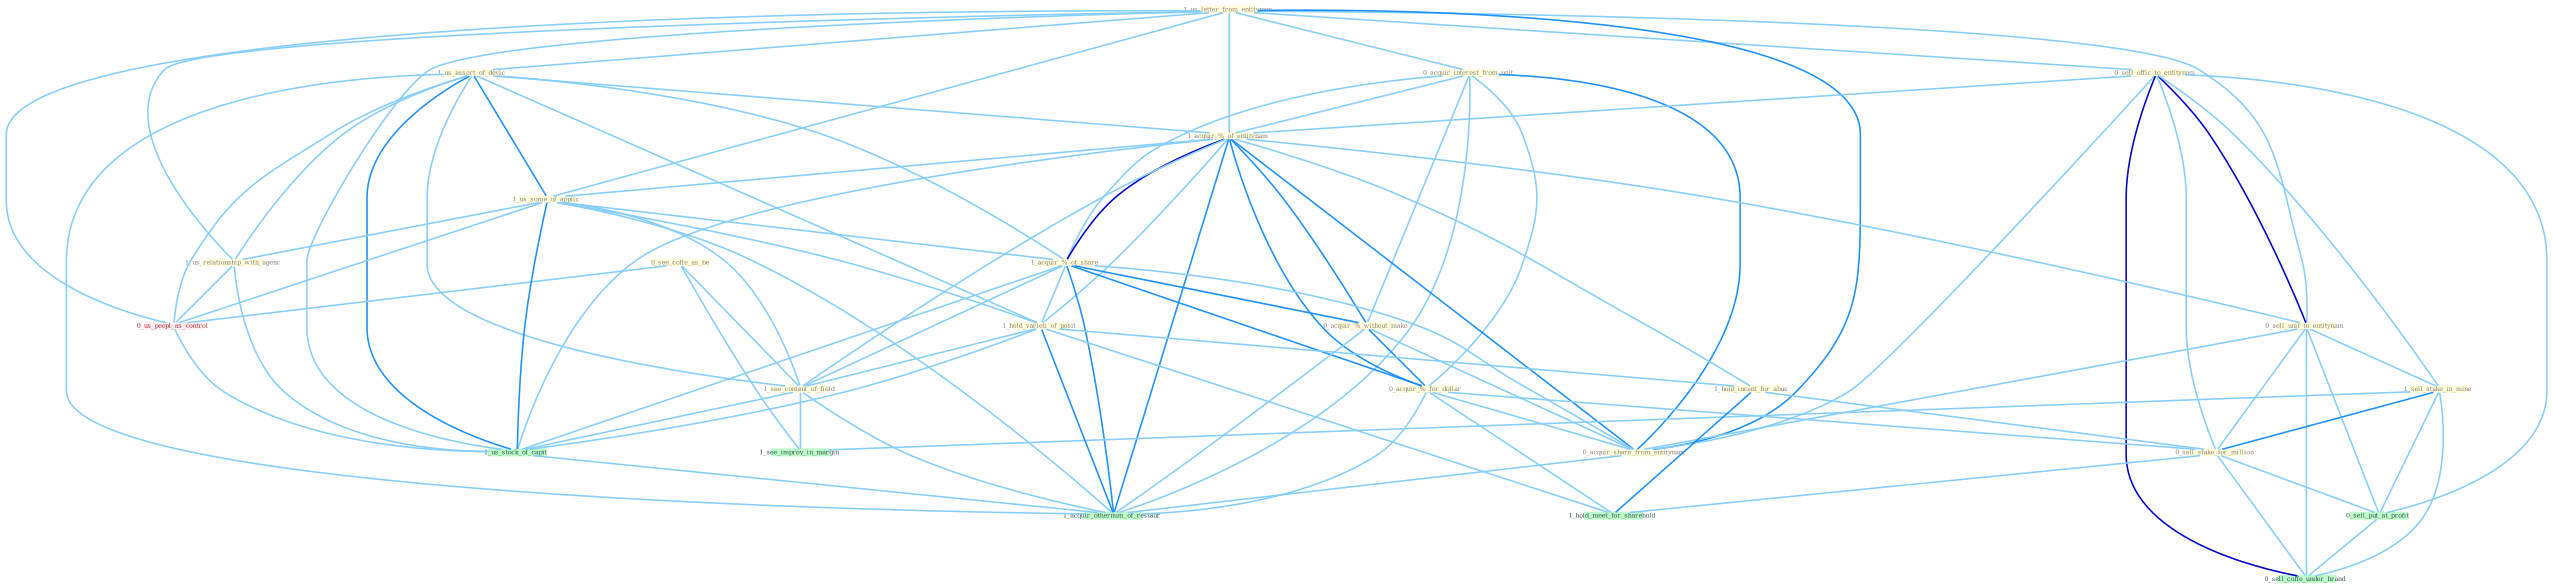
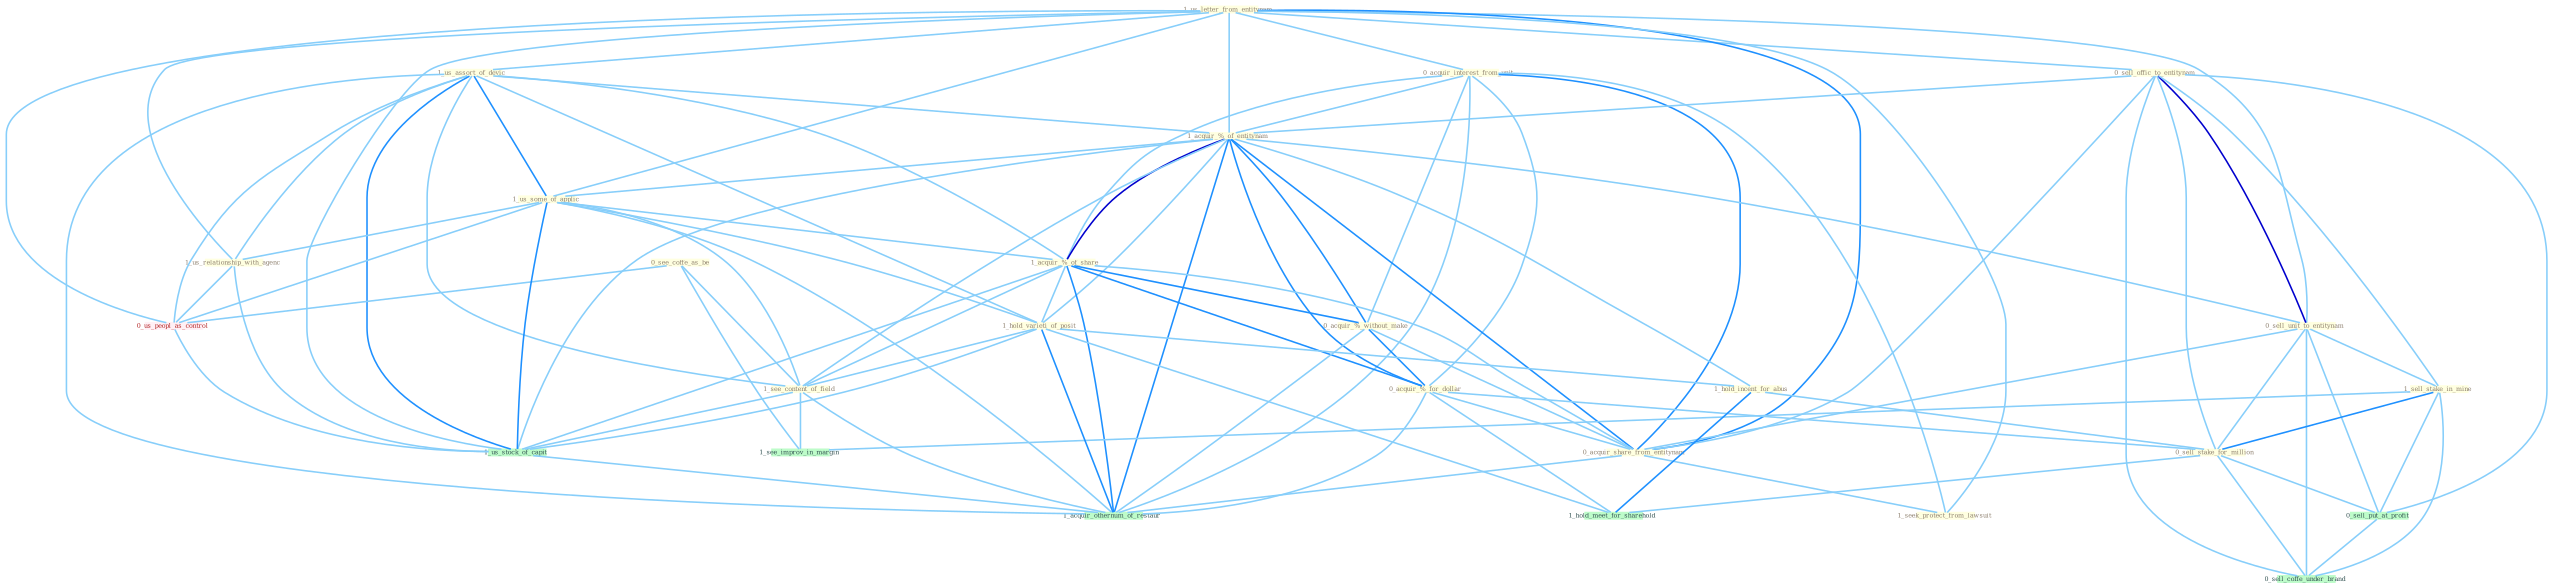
(2126, 376) -> (2126, 376)
none -> (1946, 516)
